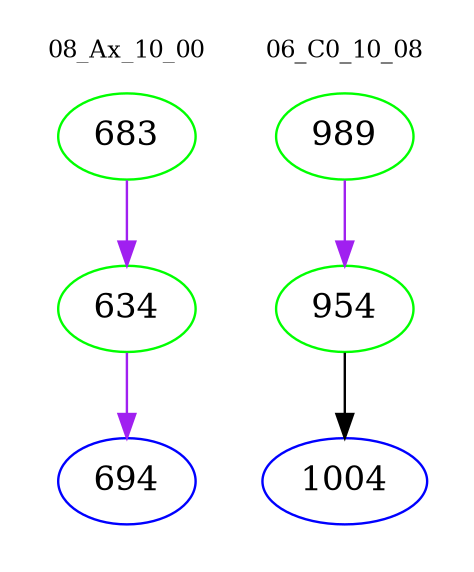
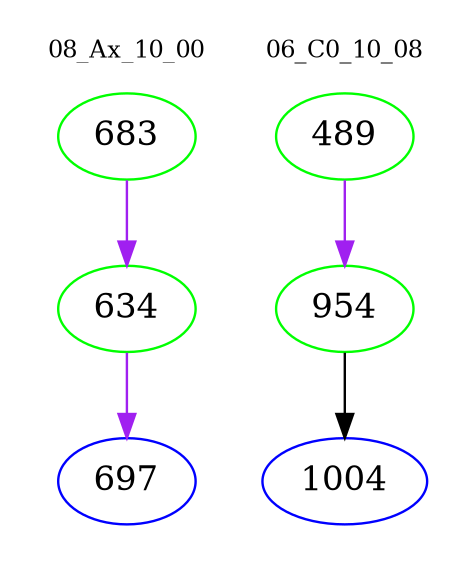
(345, 136) -> (345, 136)
(127, 481) -> (127, 481)
